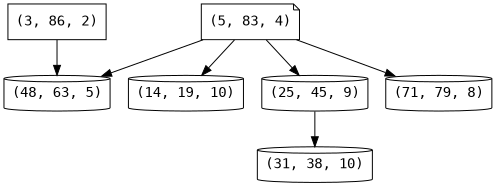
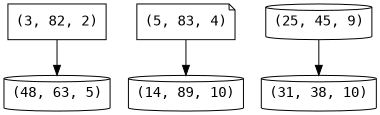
(57, 22) -> (57, 22)
(279, 54) -> none
(157, 56) -> none
(186, 93) -> (186, 93)
(439, 93) -> none
